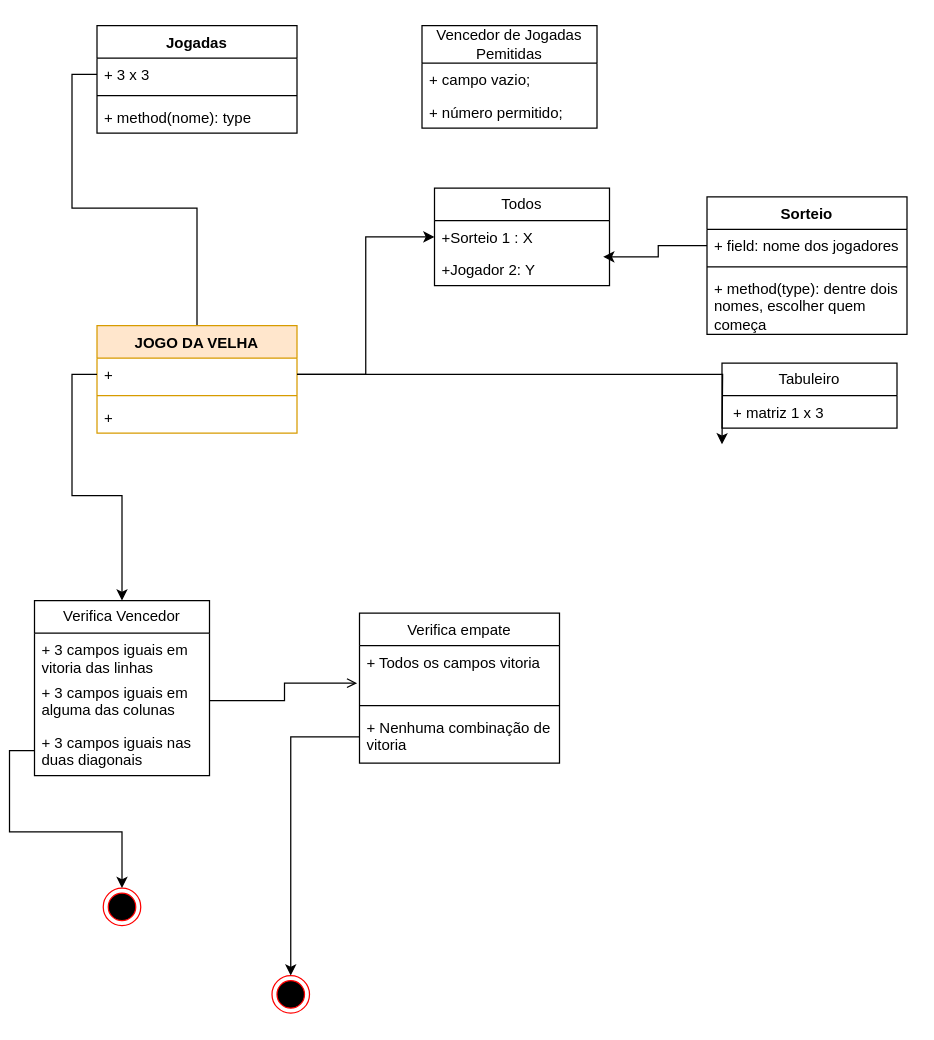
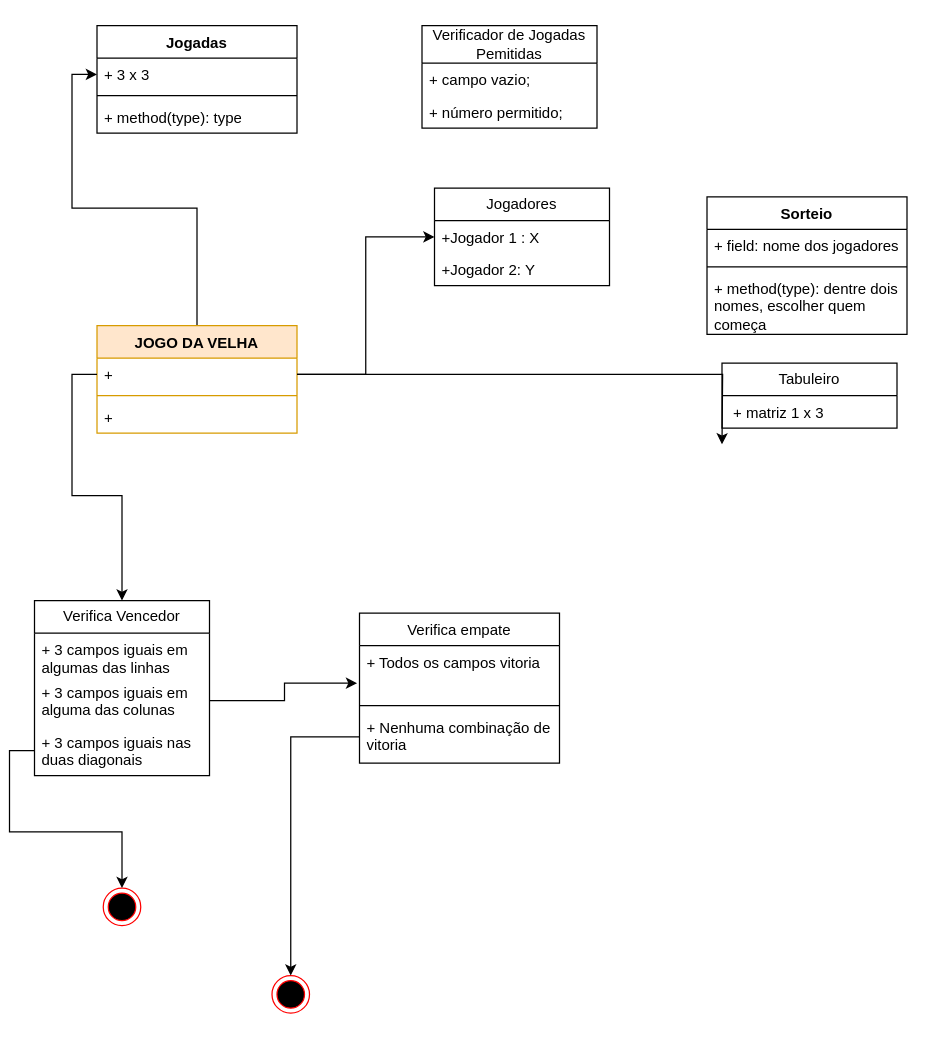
(509, 44) -> (509, 44)
(89, 74) -> (87, 74)
(183, 118) -> (183, 118)
(522, 204) -> (522, 204)
(491, 238) -> (493, 238)
(658, 252) -> none
(123, 660) -> (123, 660)
(349, 683) -> (347, 683)
